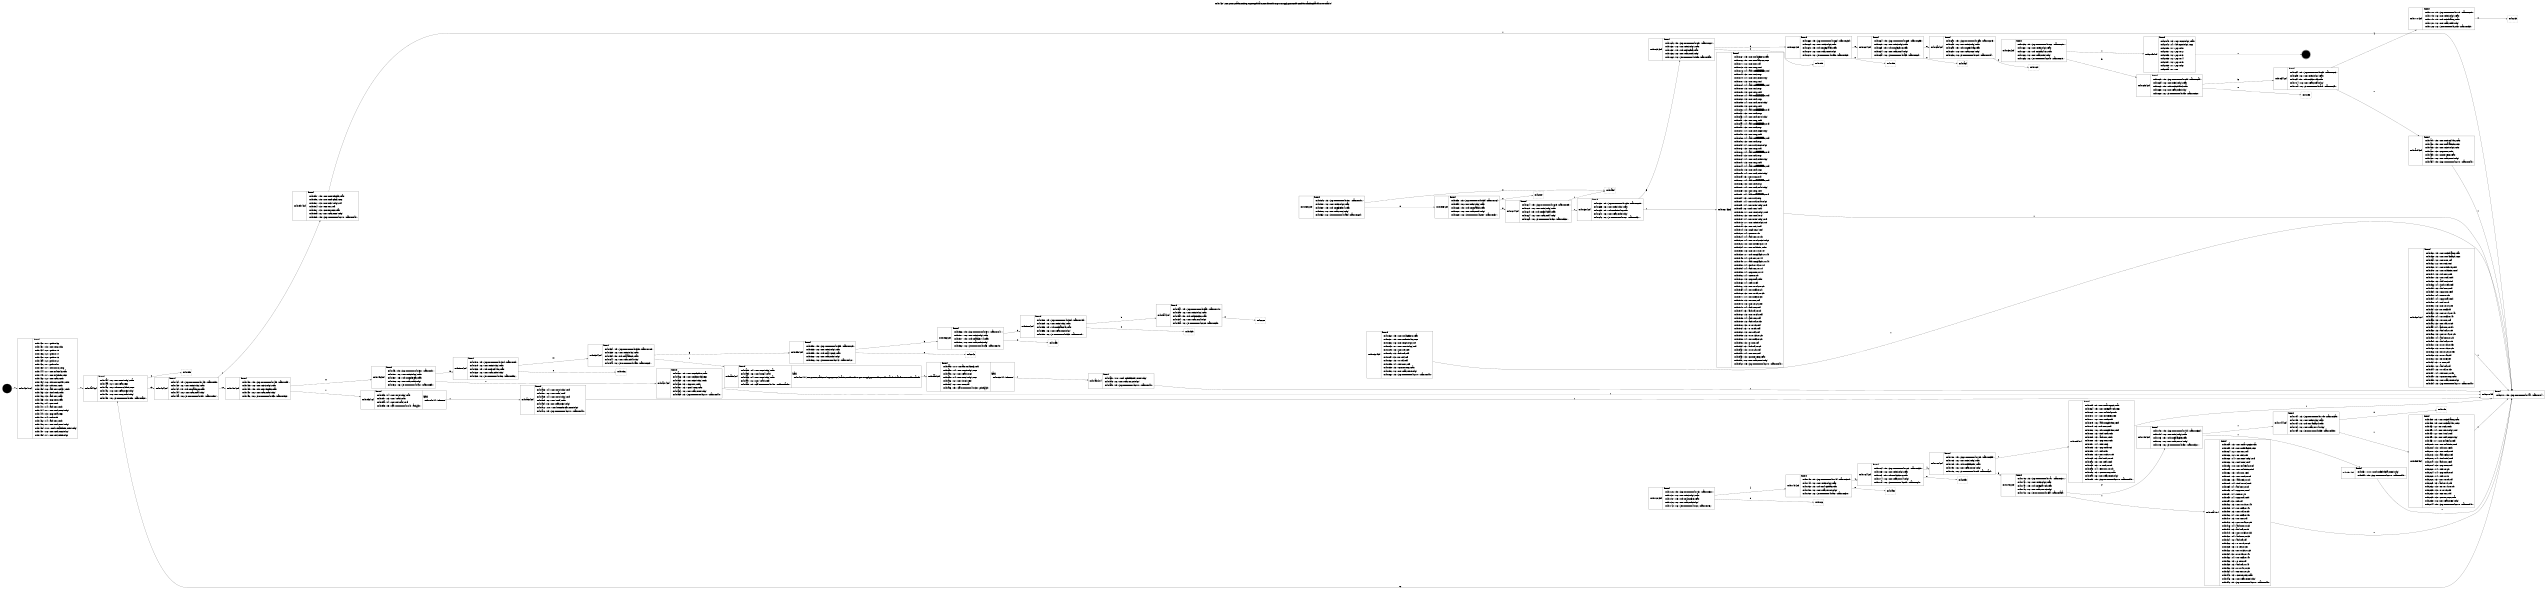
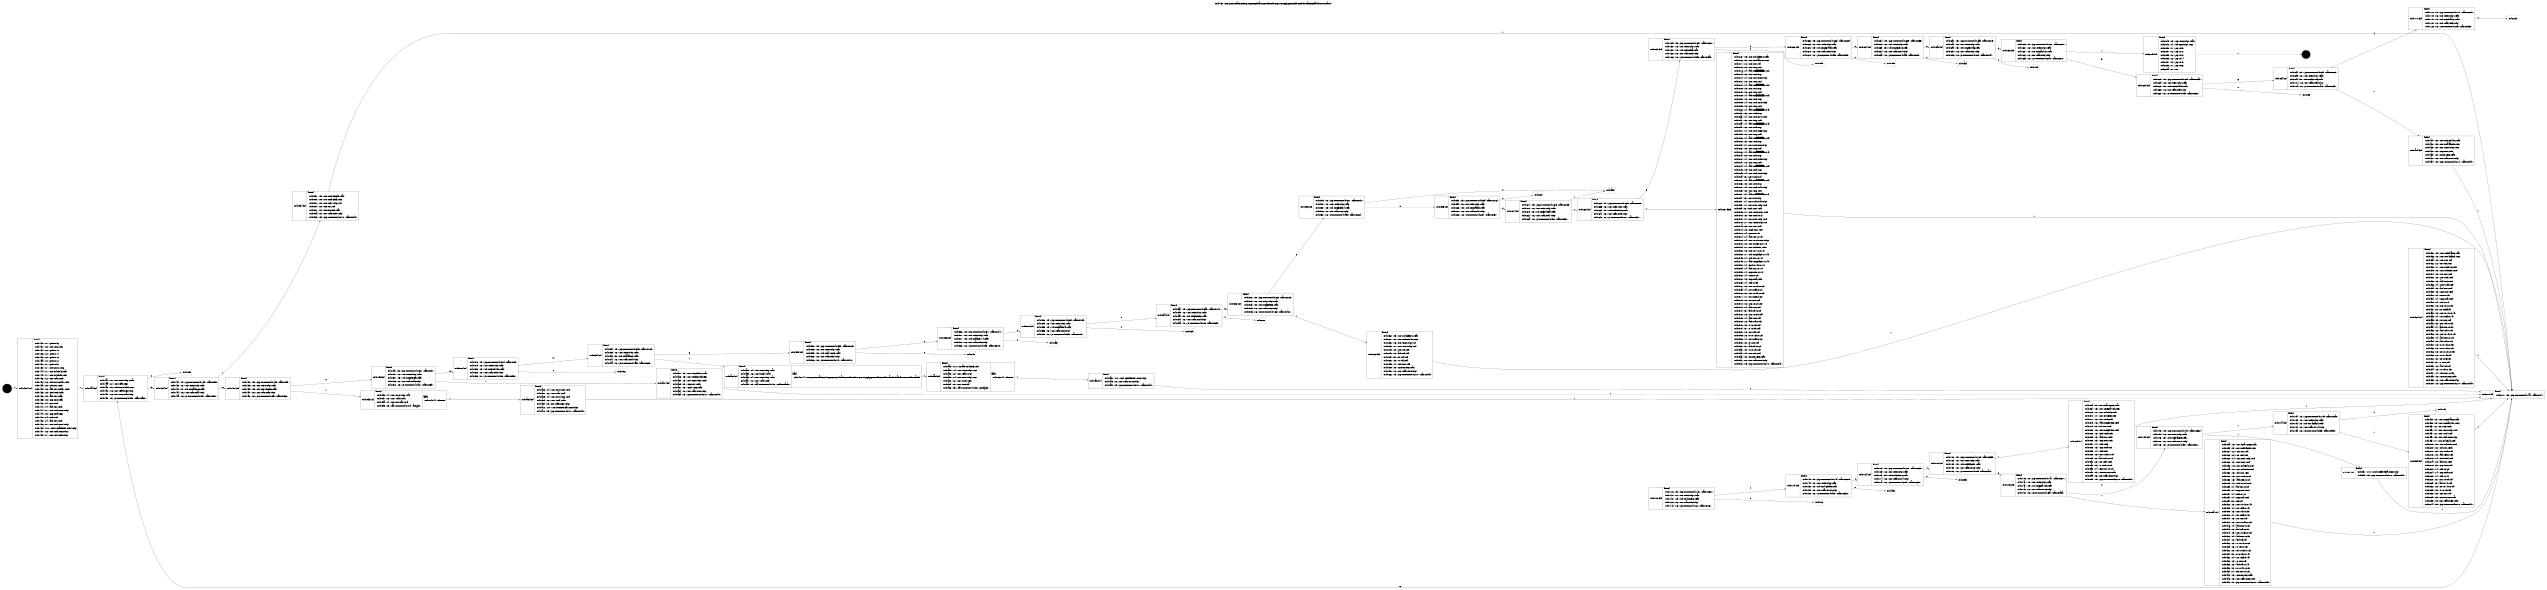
none -> (1998, 49)
none -> (1261, 304)
